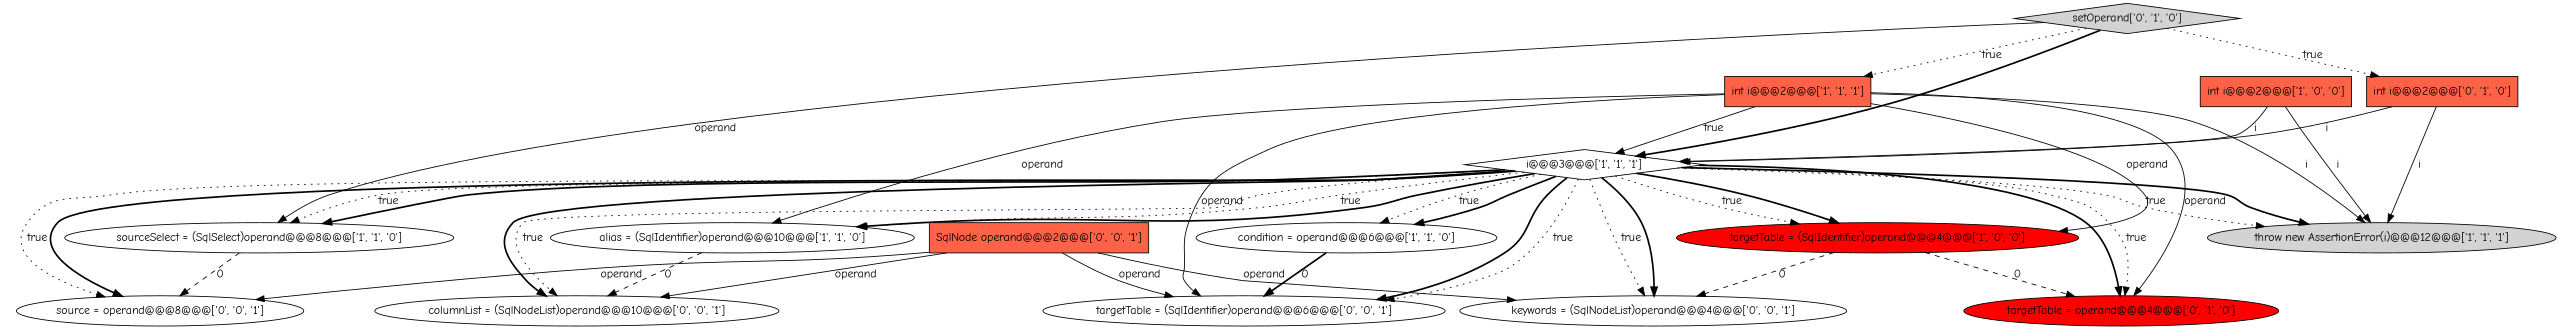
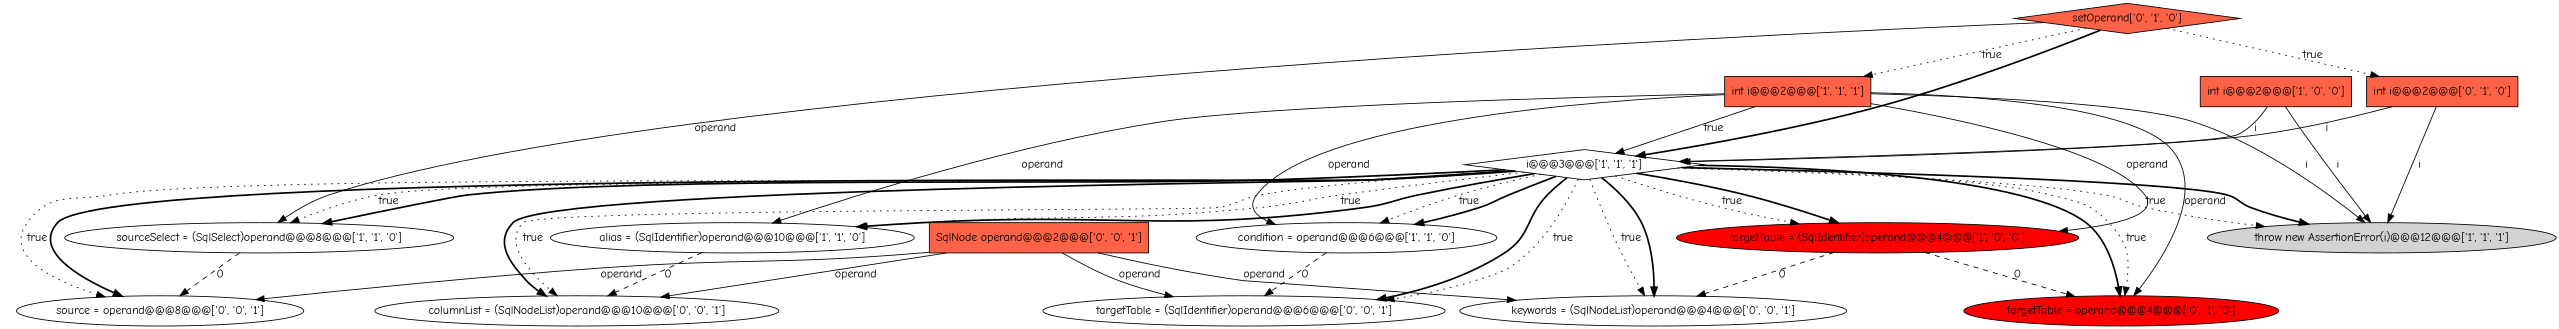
(2127, 18) -> (2127, 18)
(1402, 119) -> (1466, 119)
(1299, 272) -> (1299, 272)
